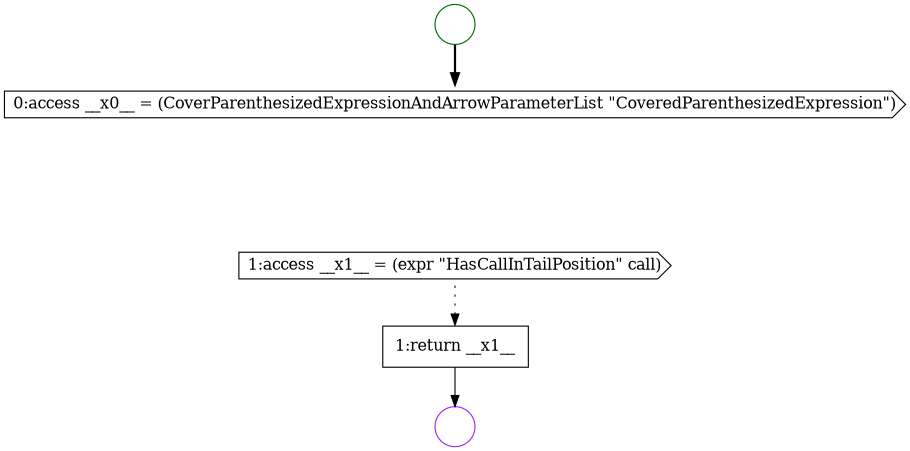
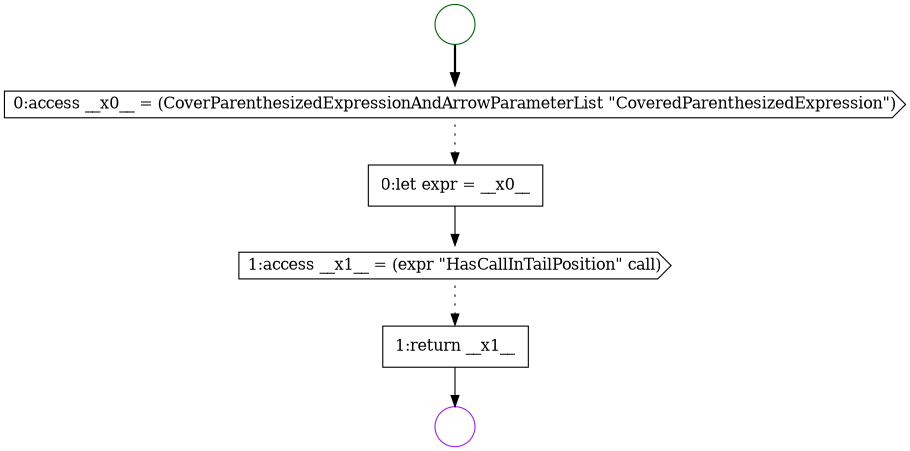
none -> (455, 185)
